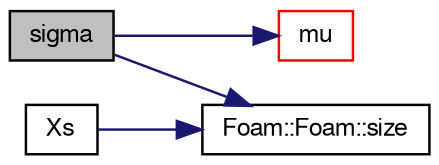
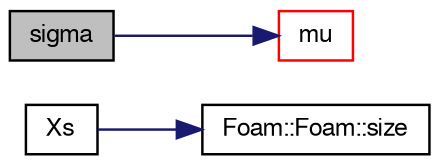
(171, 76) -> none
